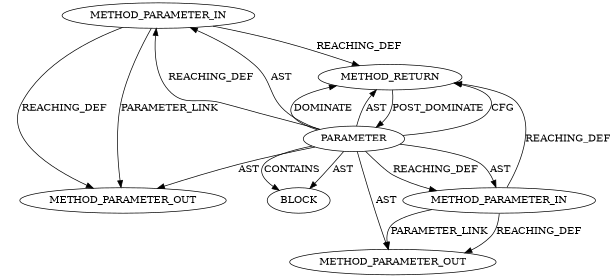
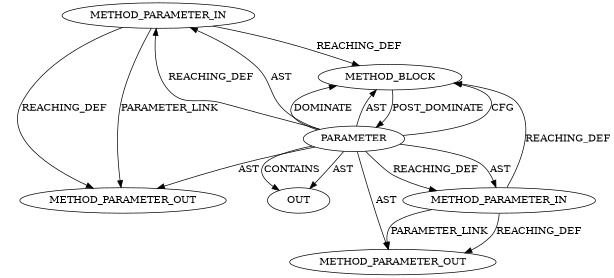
(390, 77) -> (390, 77)
(299, 200) -> (299, 200)
